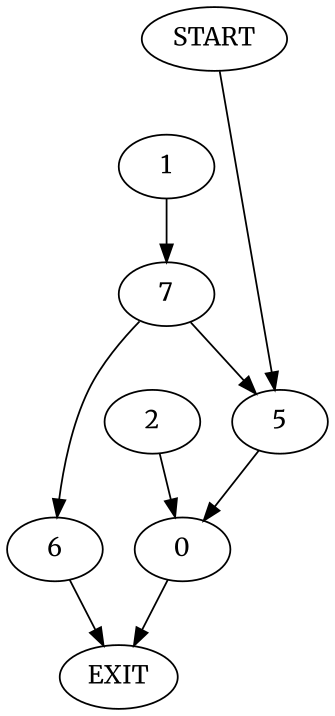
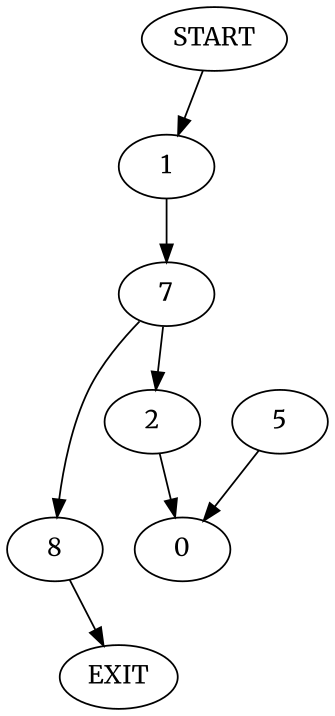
(246, 222) -> (194, 94)
(217, 351) -> (160, 349)
(55, 549) -> (55, 549)
(155, 605) -> none
